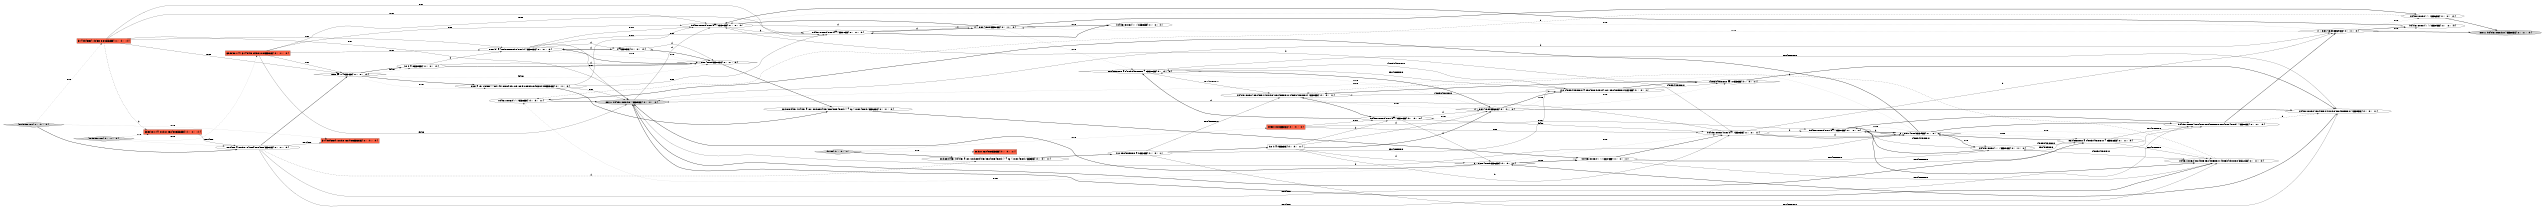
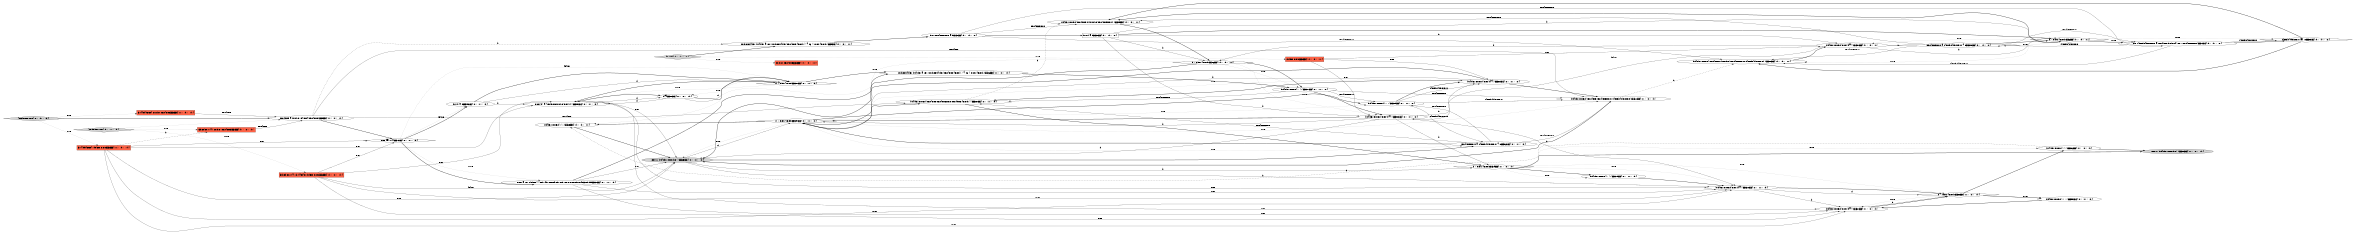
(1067, 49) -> (1901, 200)
(302, 144) -> (235, 115)
